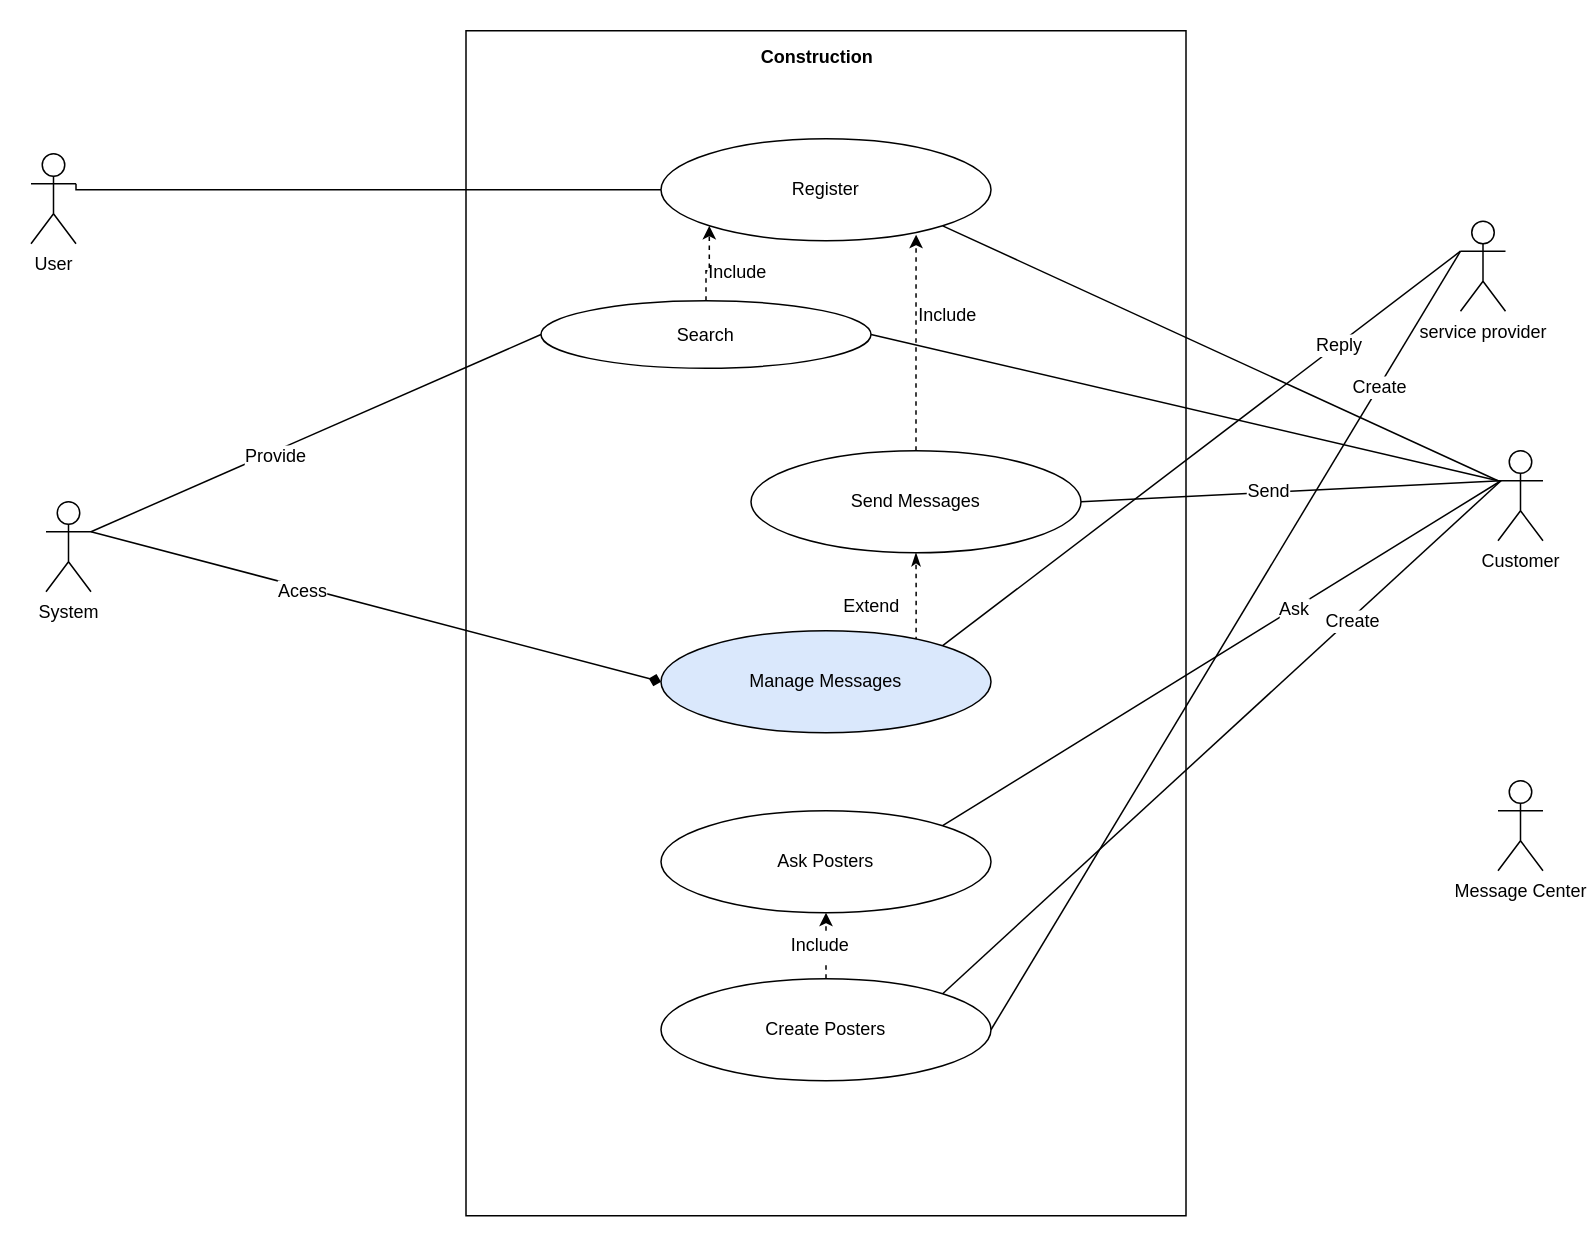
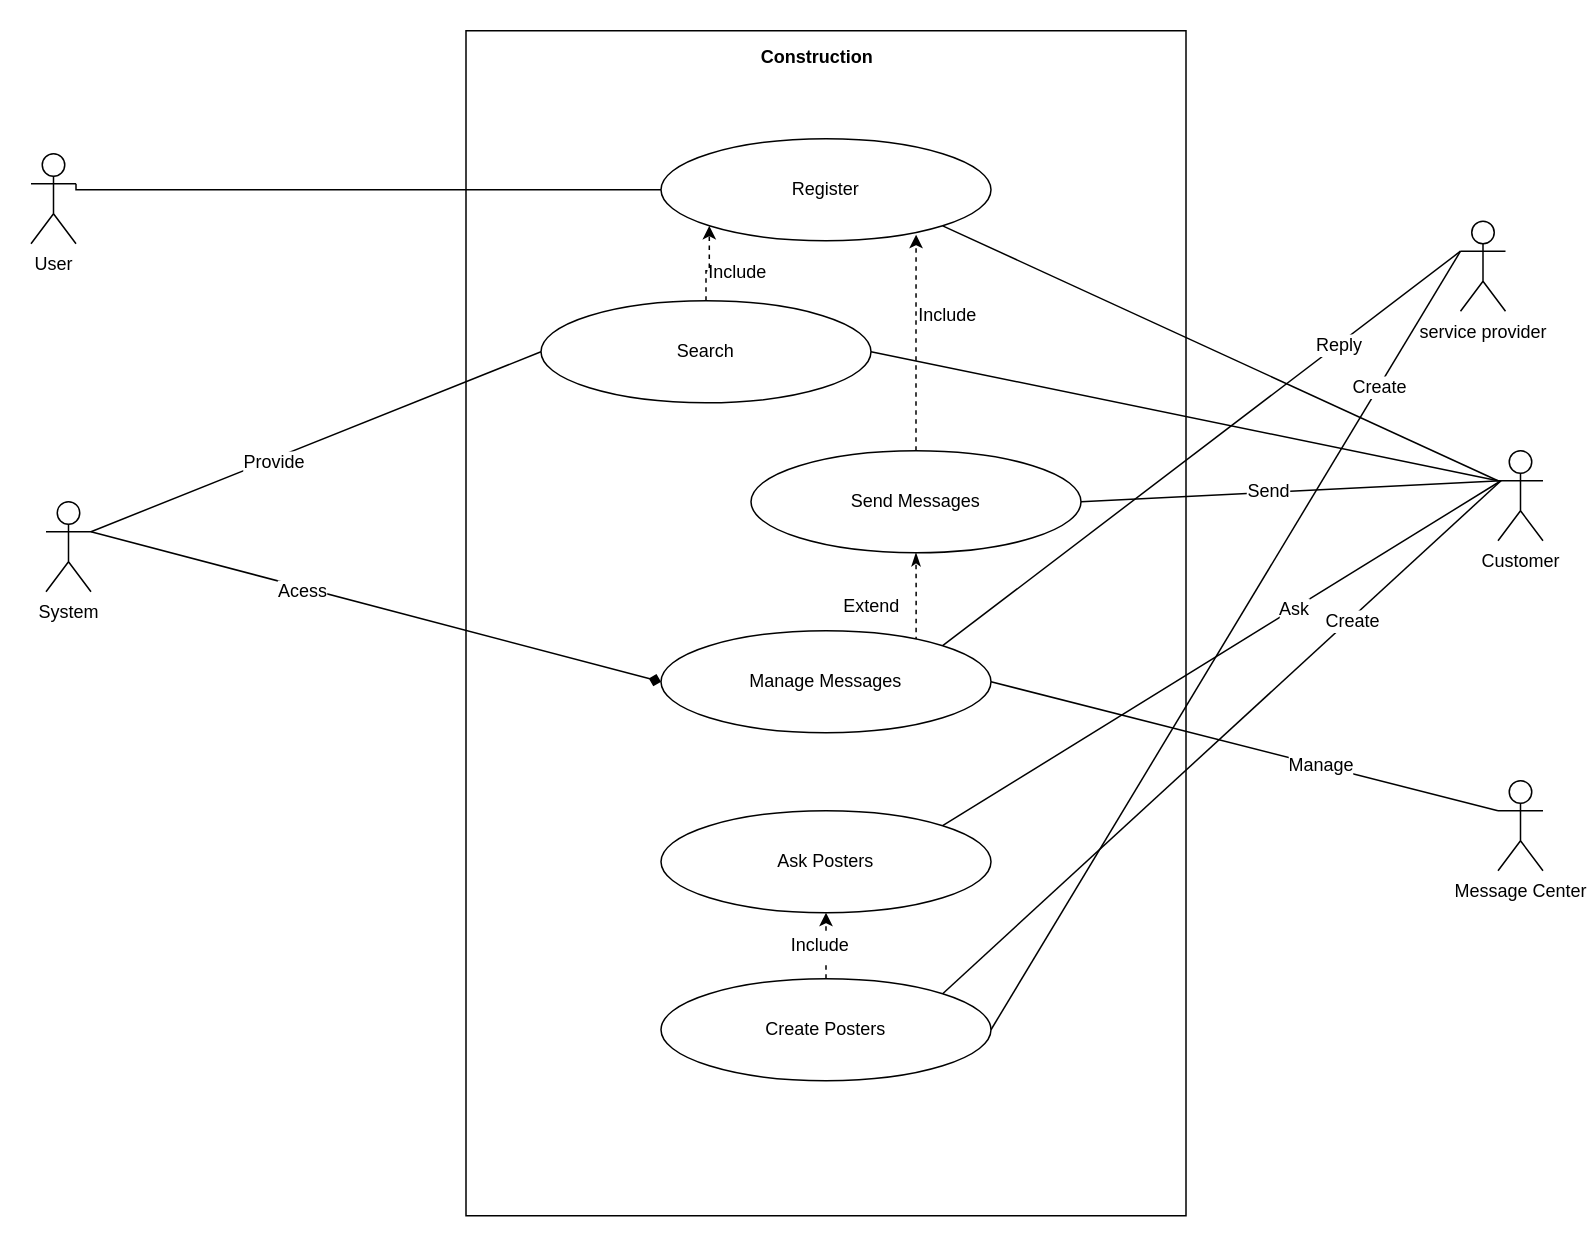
(706, 335) -> (706, 352)
(826, 682) -> (826, 682)
none -> (1243, 746)
